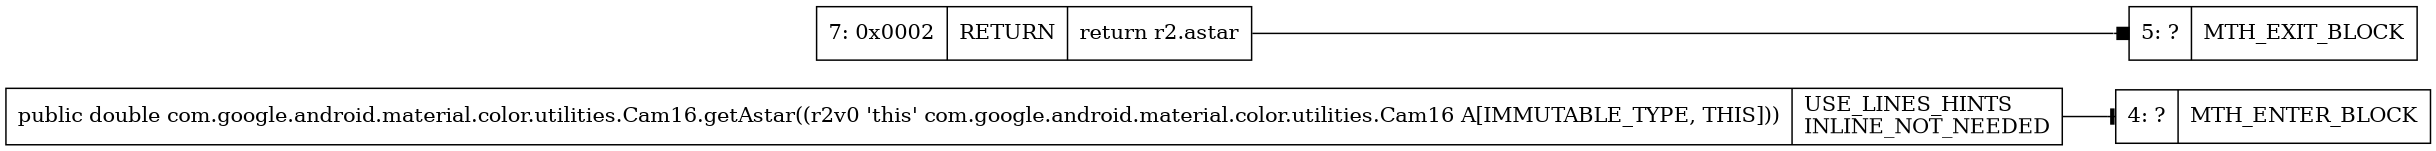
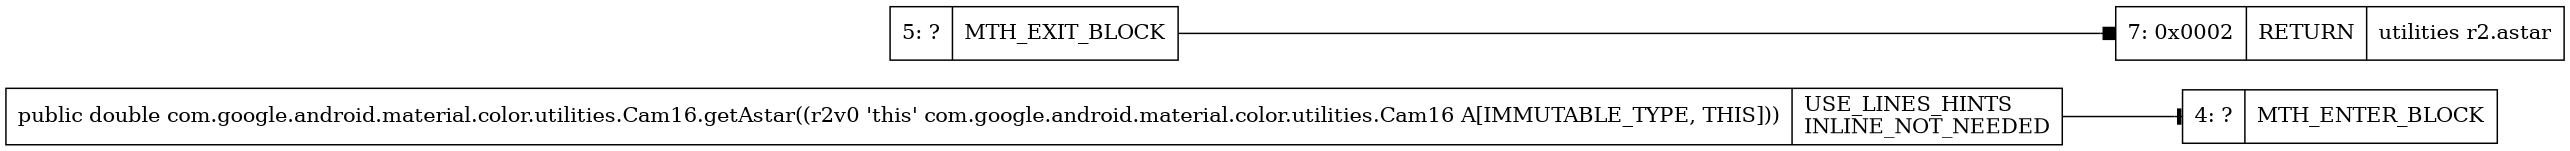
(1160, 33) -> (2465, 33)
(1683, 33) -> (1639, 33)
